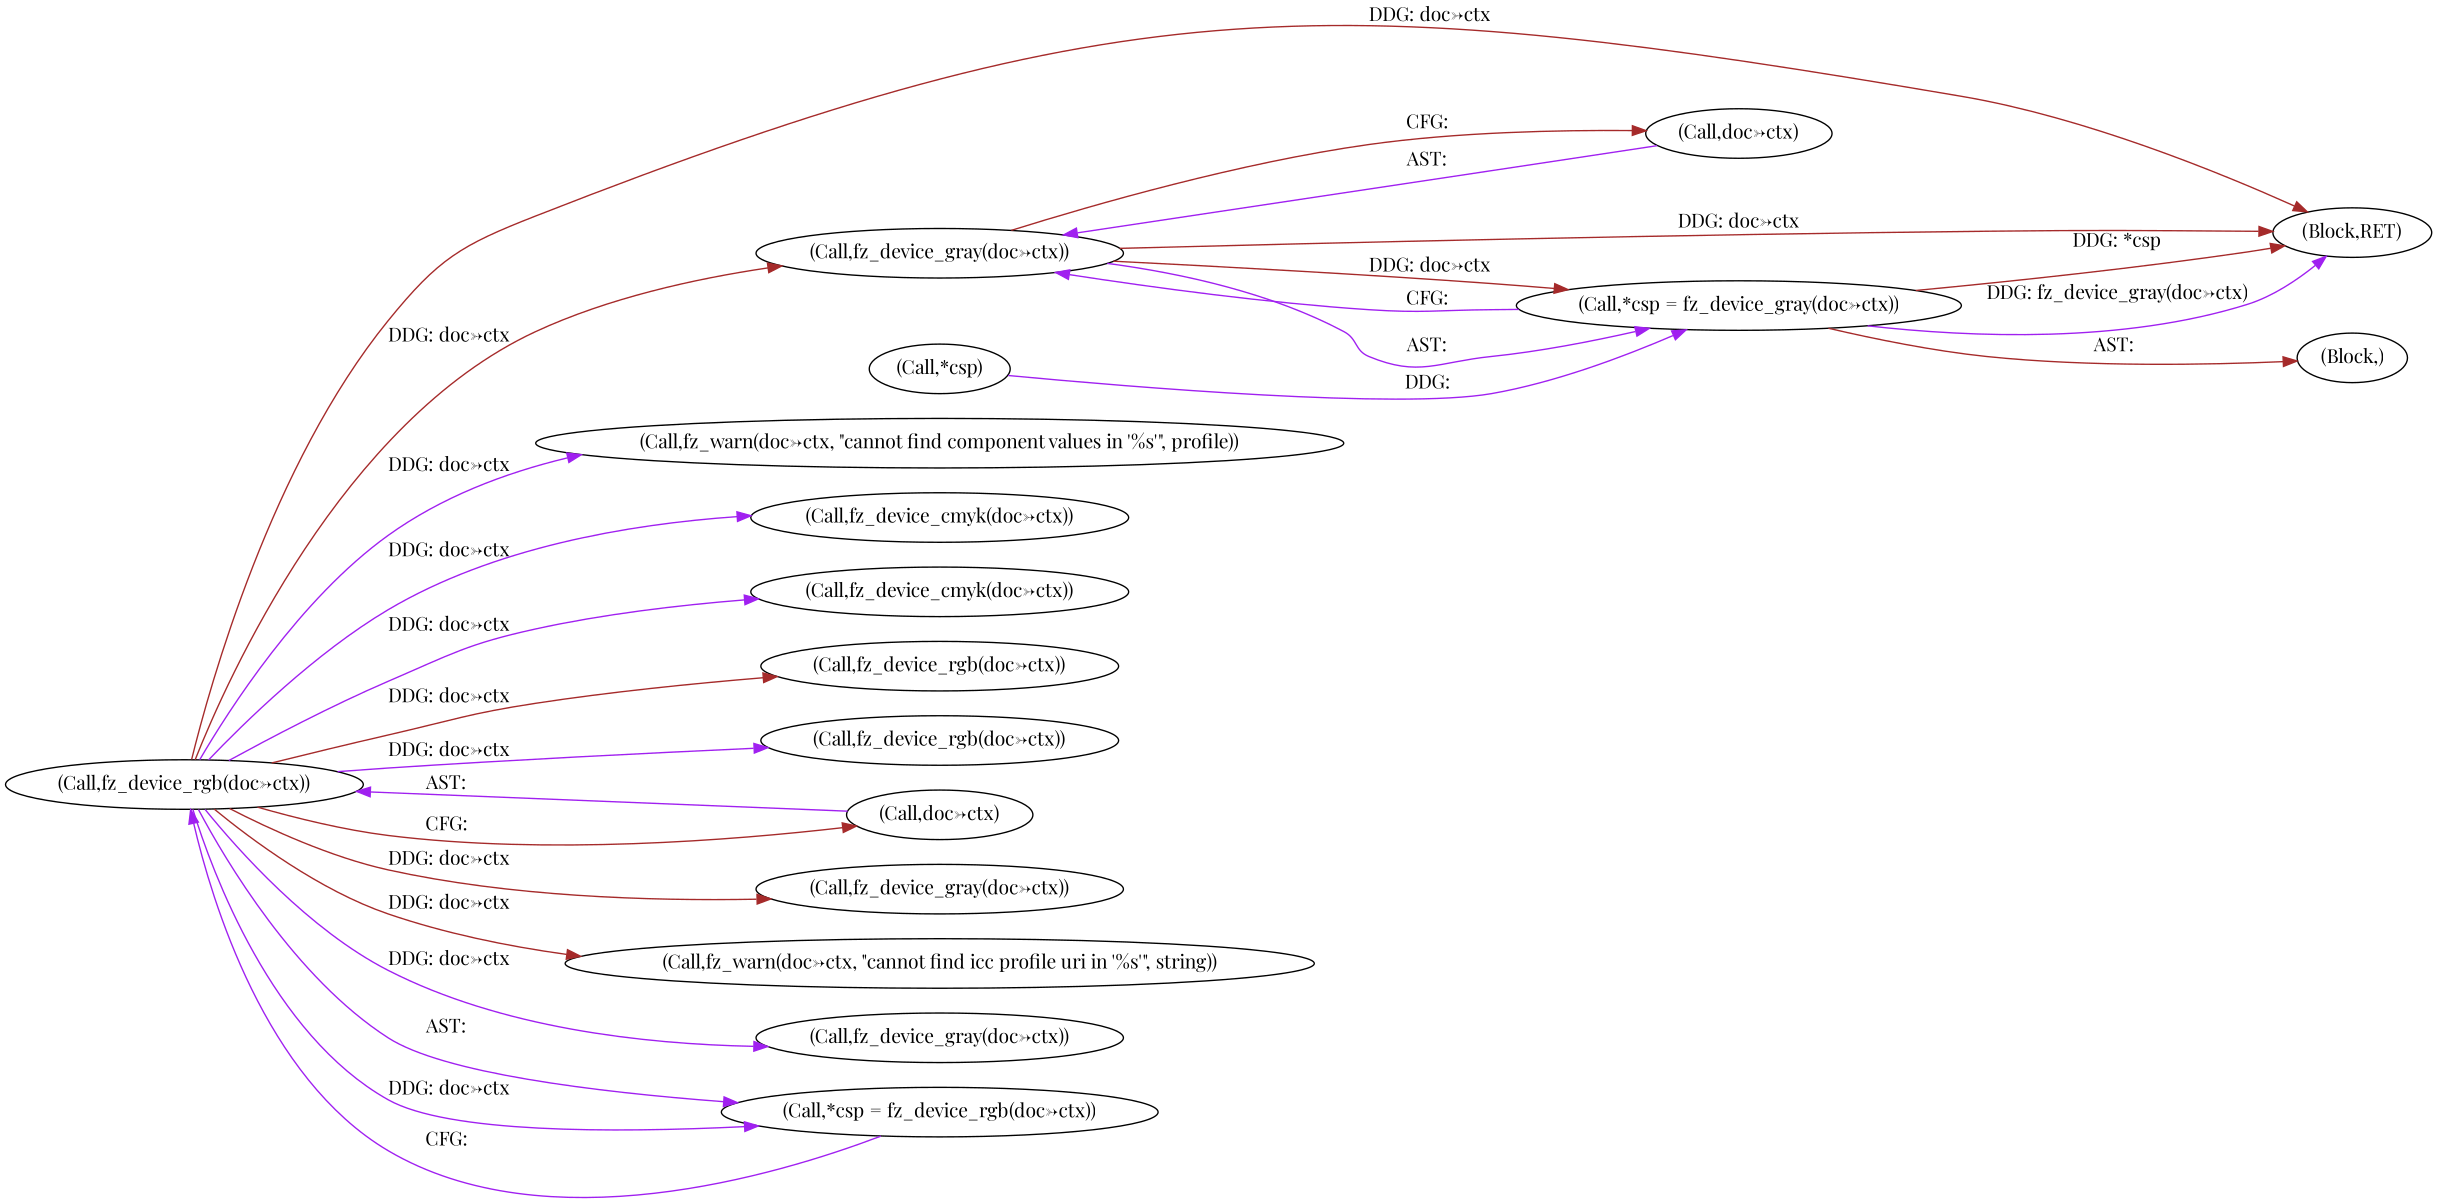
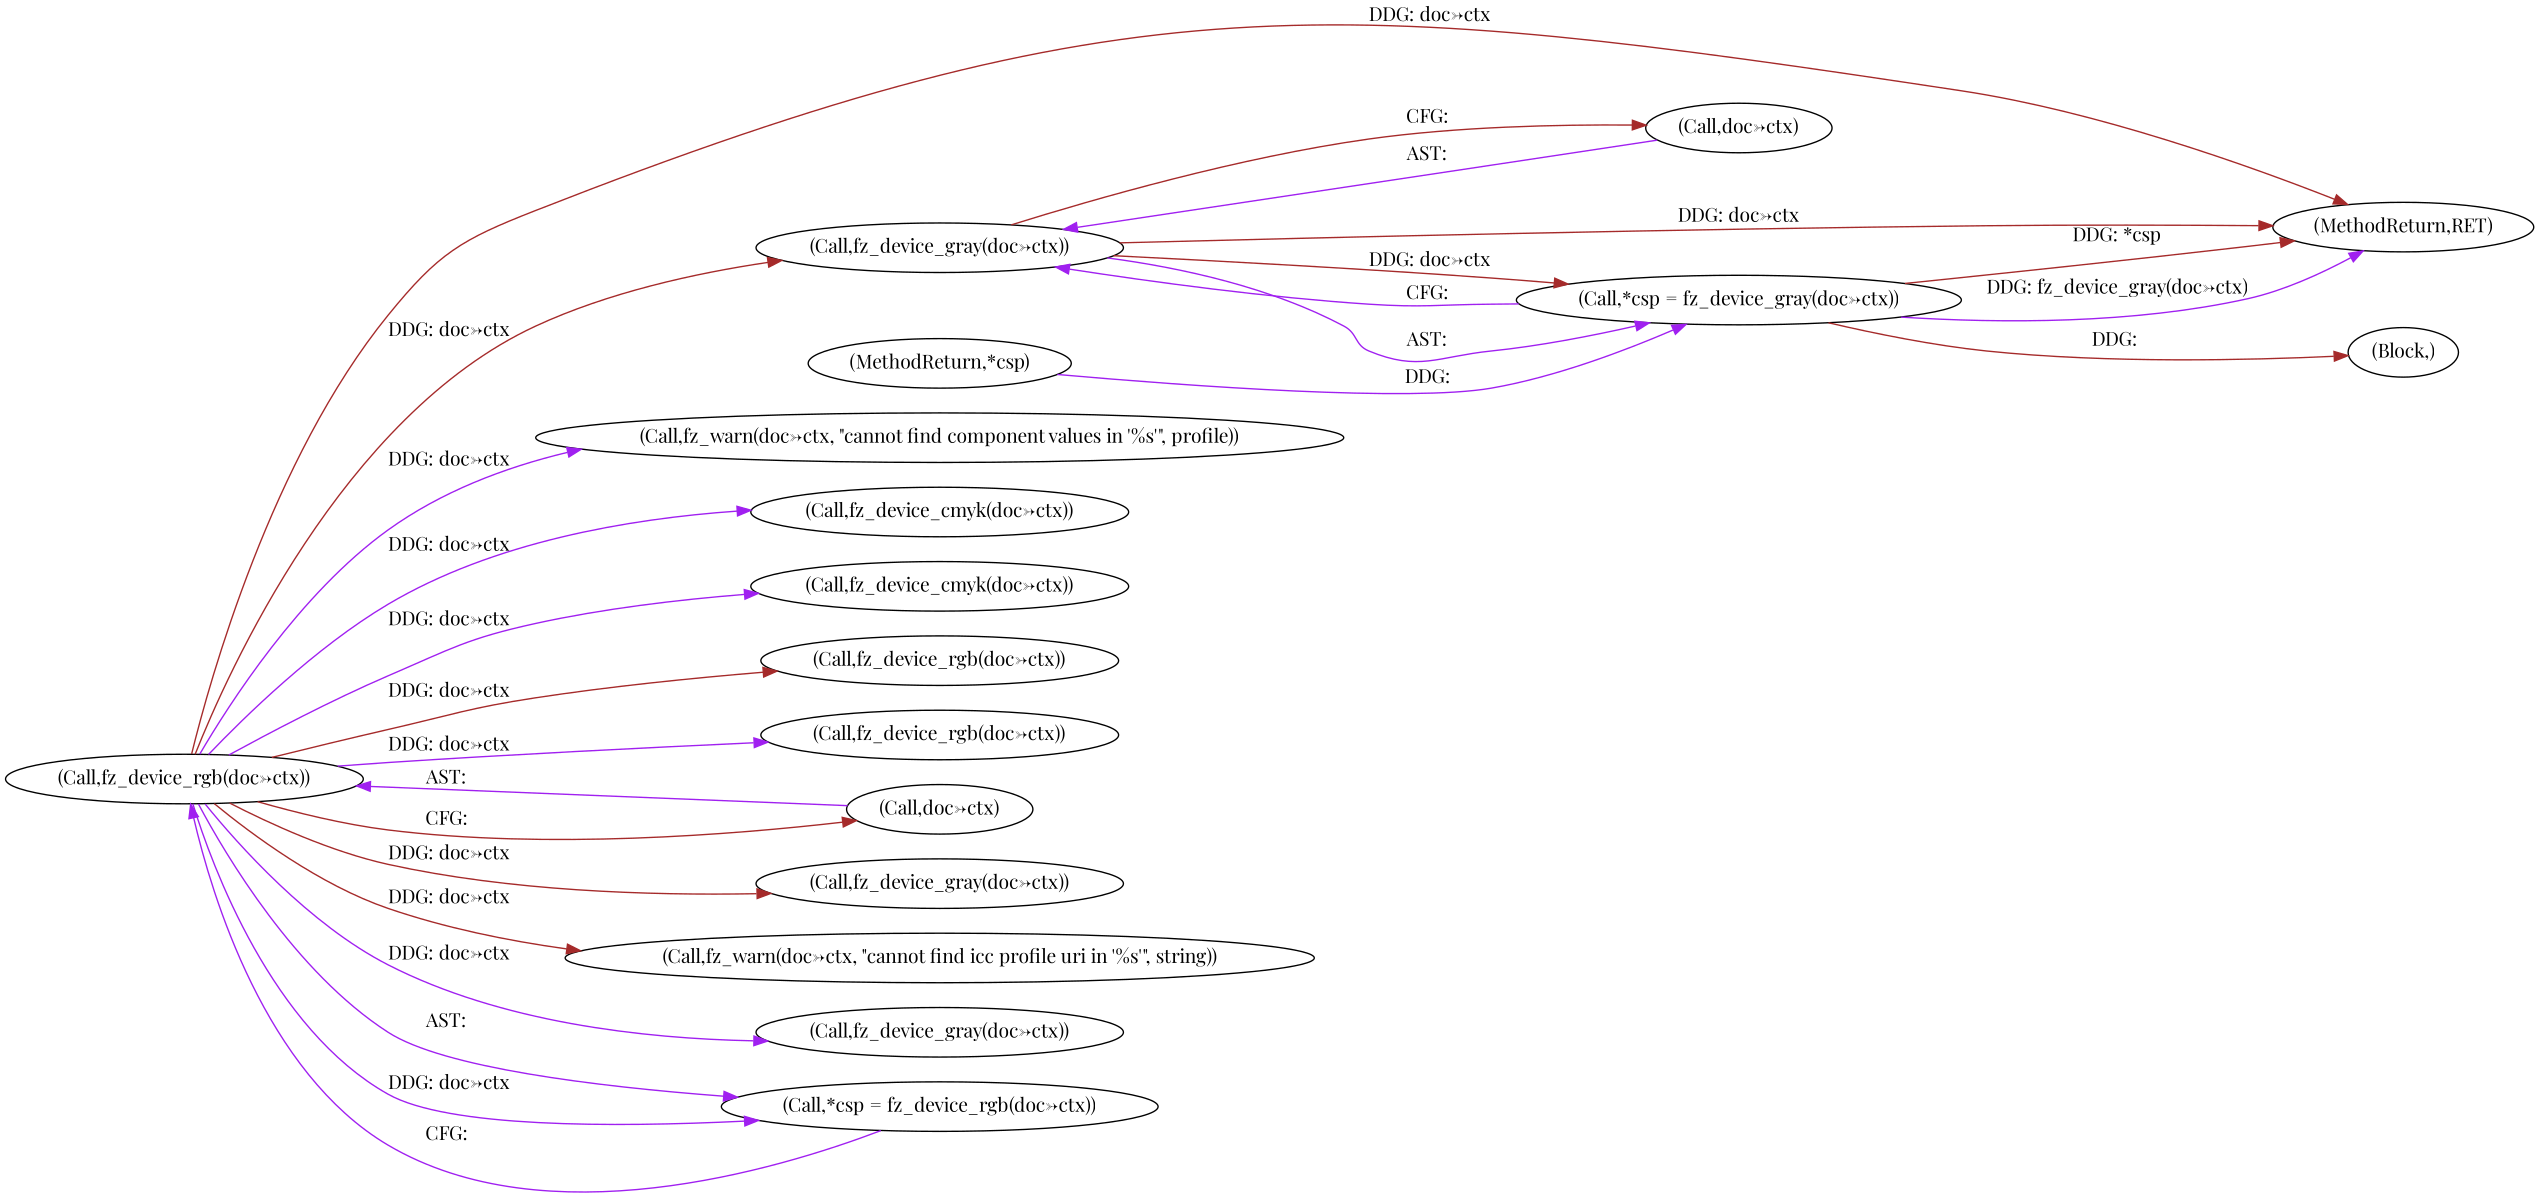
(2352, 233) -> (2403, 227)
(2117, 346) -> (2117, 341)
(940, 369) -> (940, 363)
